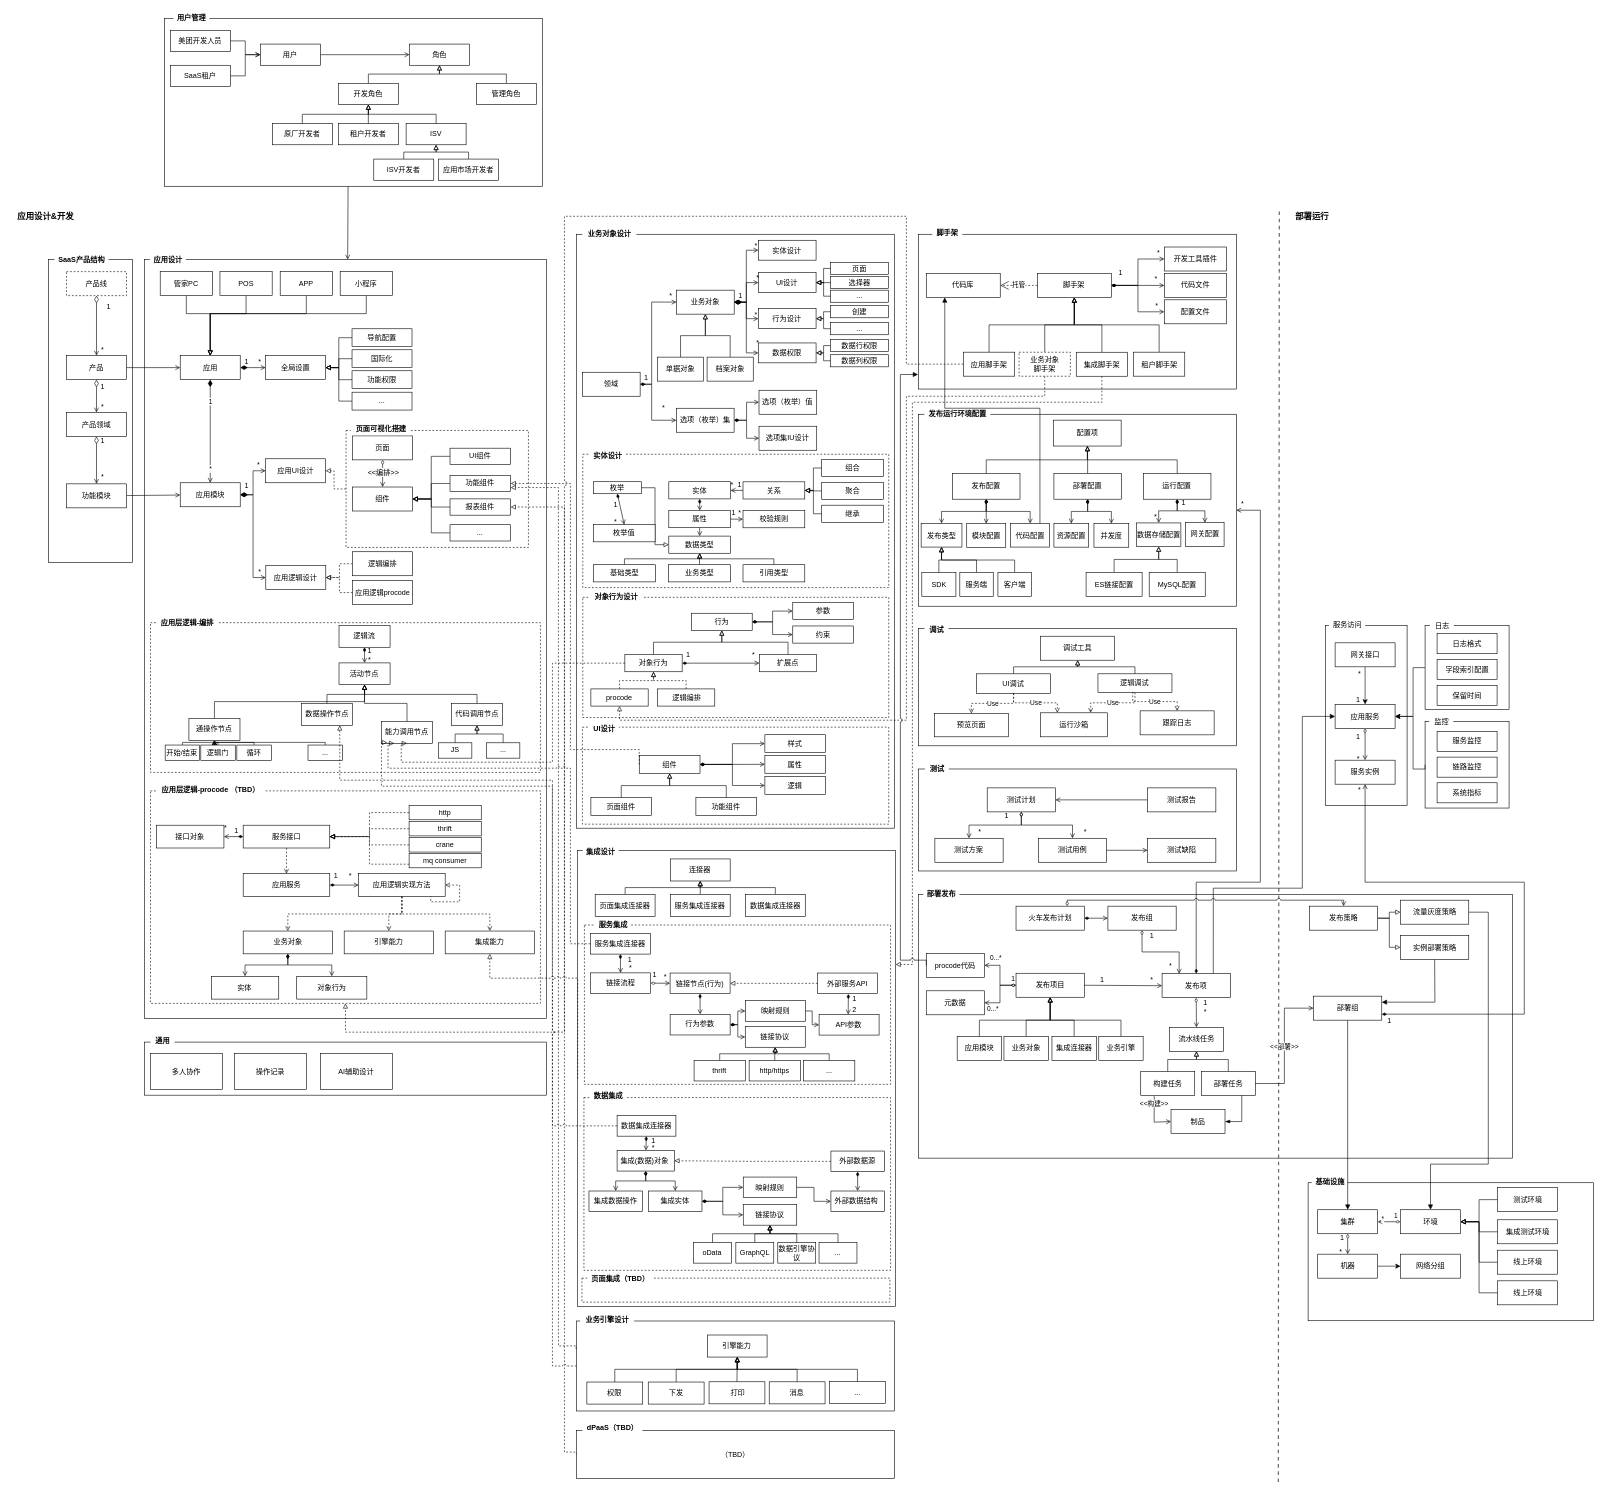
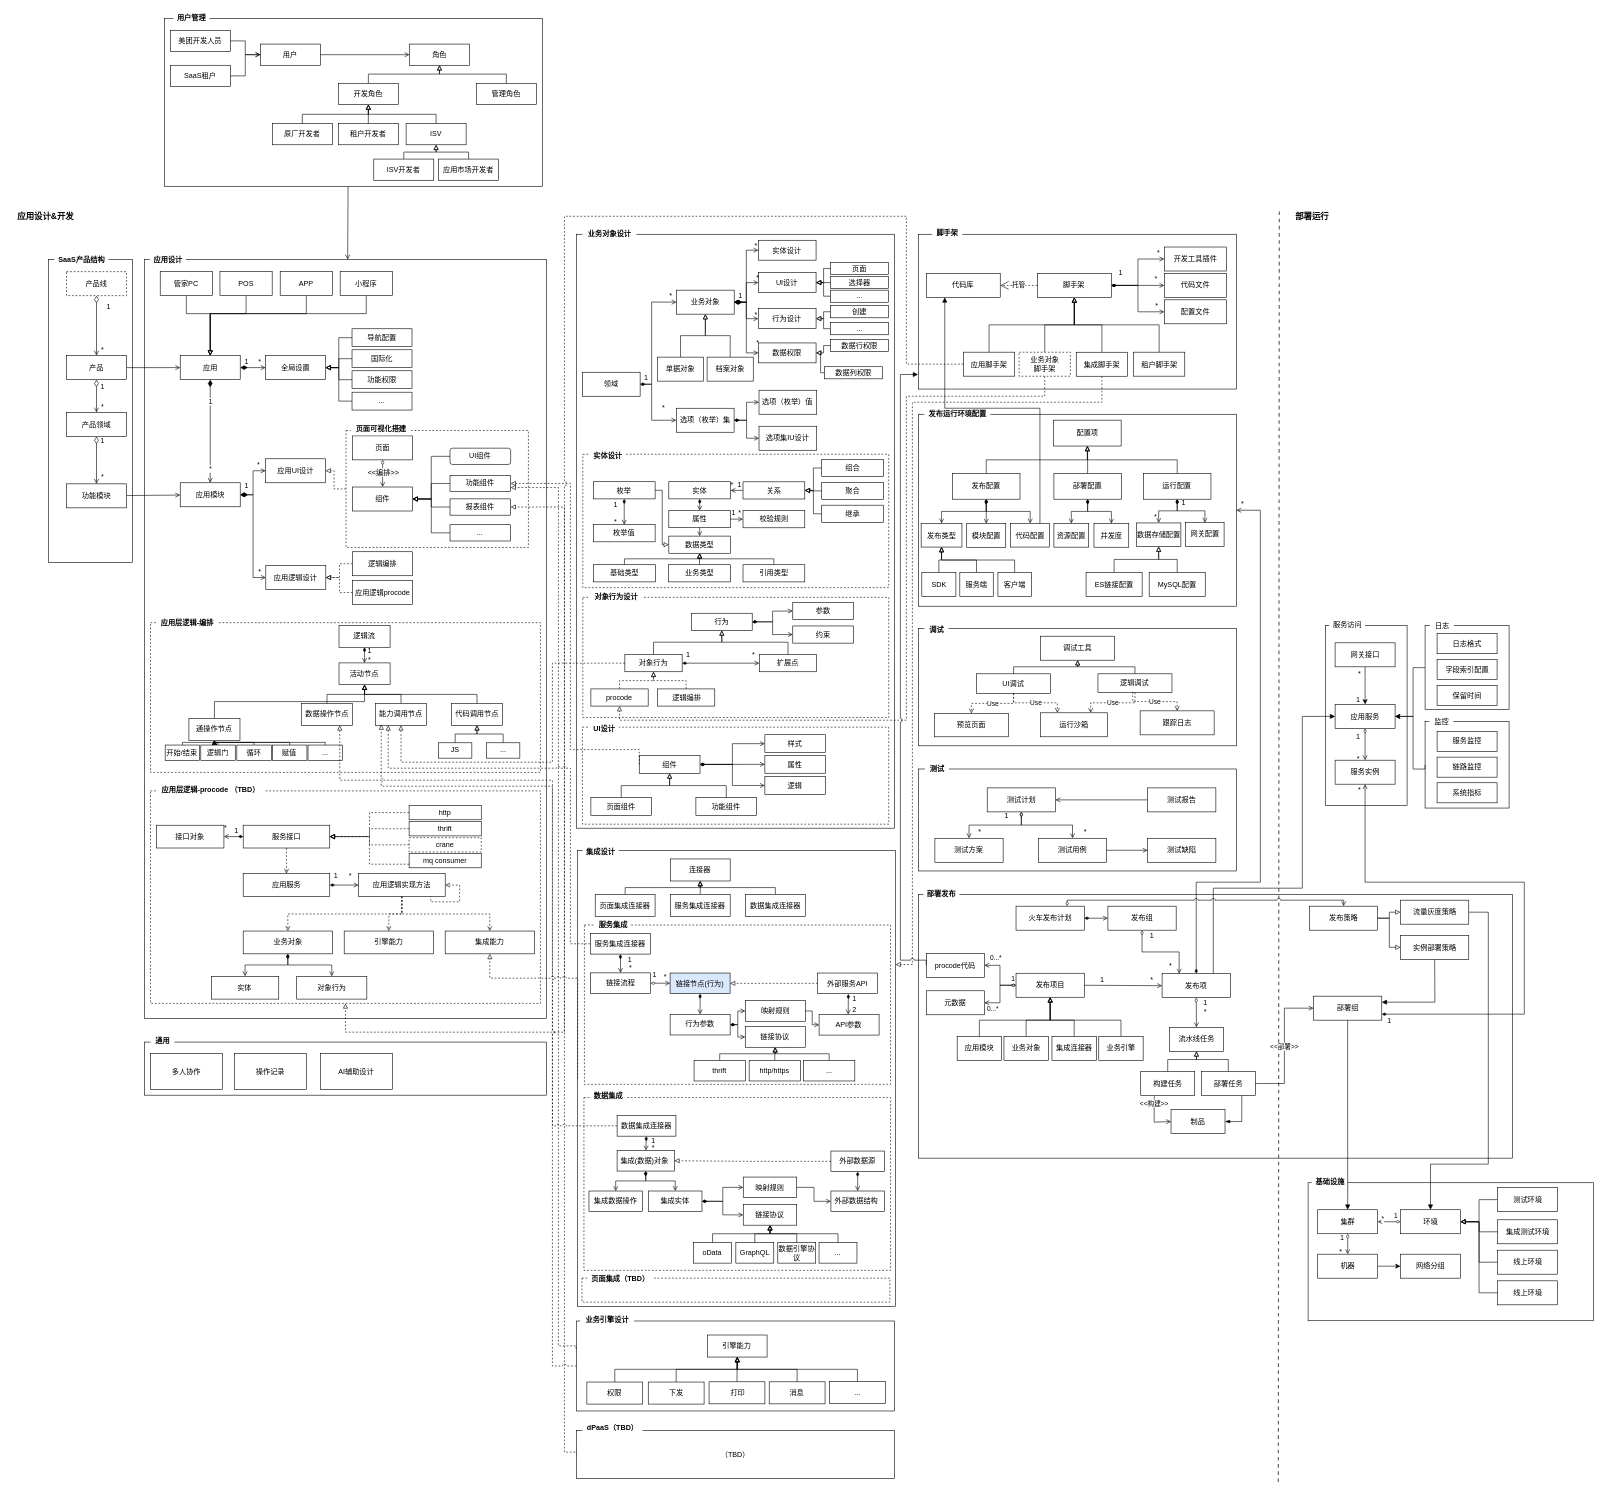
(859, 361) -> (853, 373)
(480, 456) -> (480, 456)
(617, 488) -> (624, 490)
(407, 733) -> (401, 715)
none -> (290, 745)
none -> (290, 753)
(445, 845) -> (445, 845)
(700, 983) -> (700, 983)
